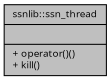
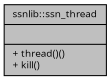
(44, 54) -> (39, 54)
